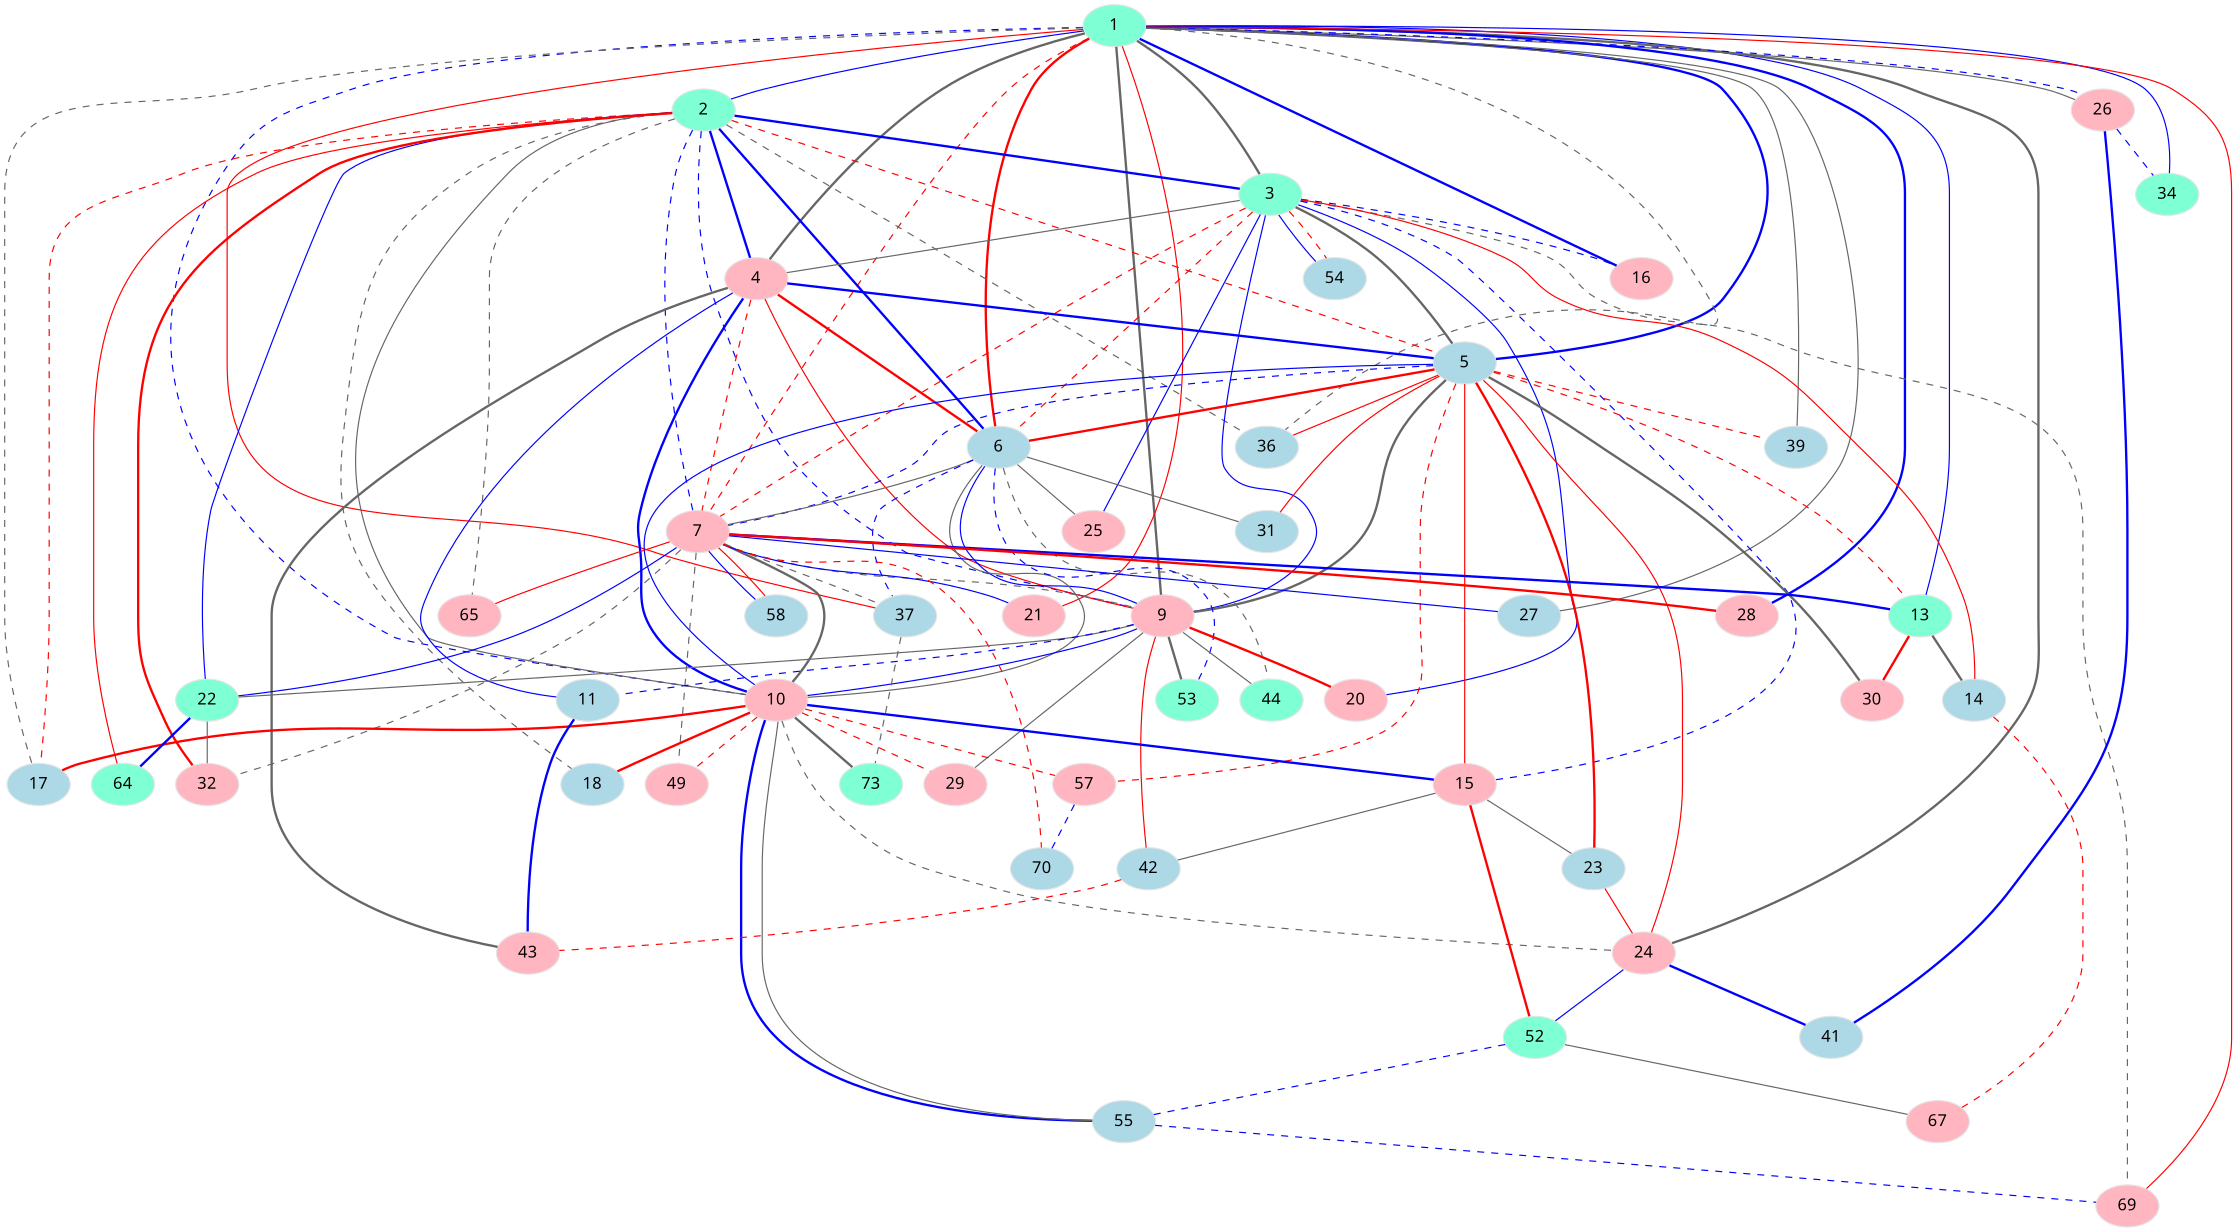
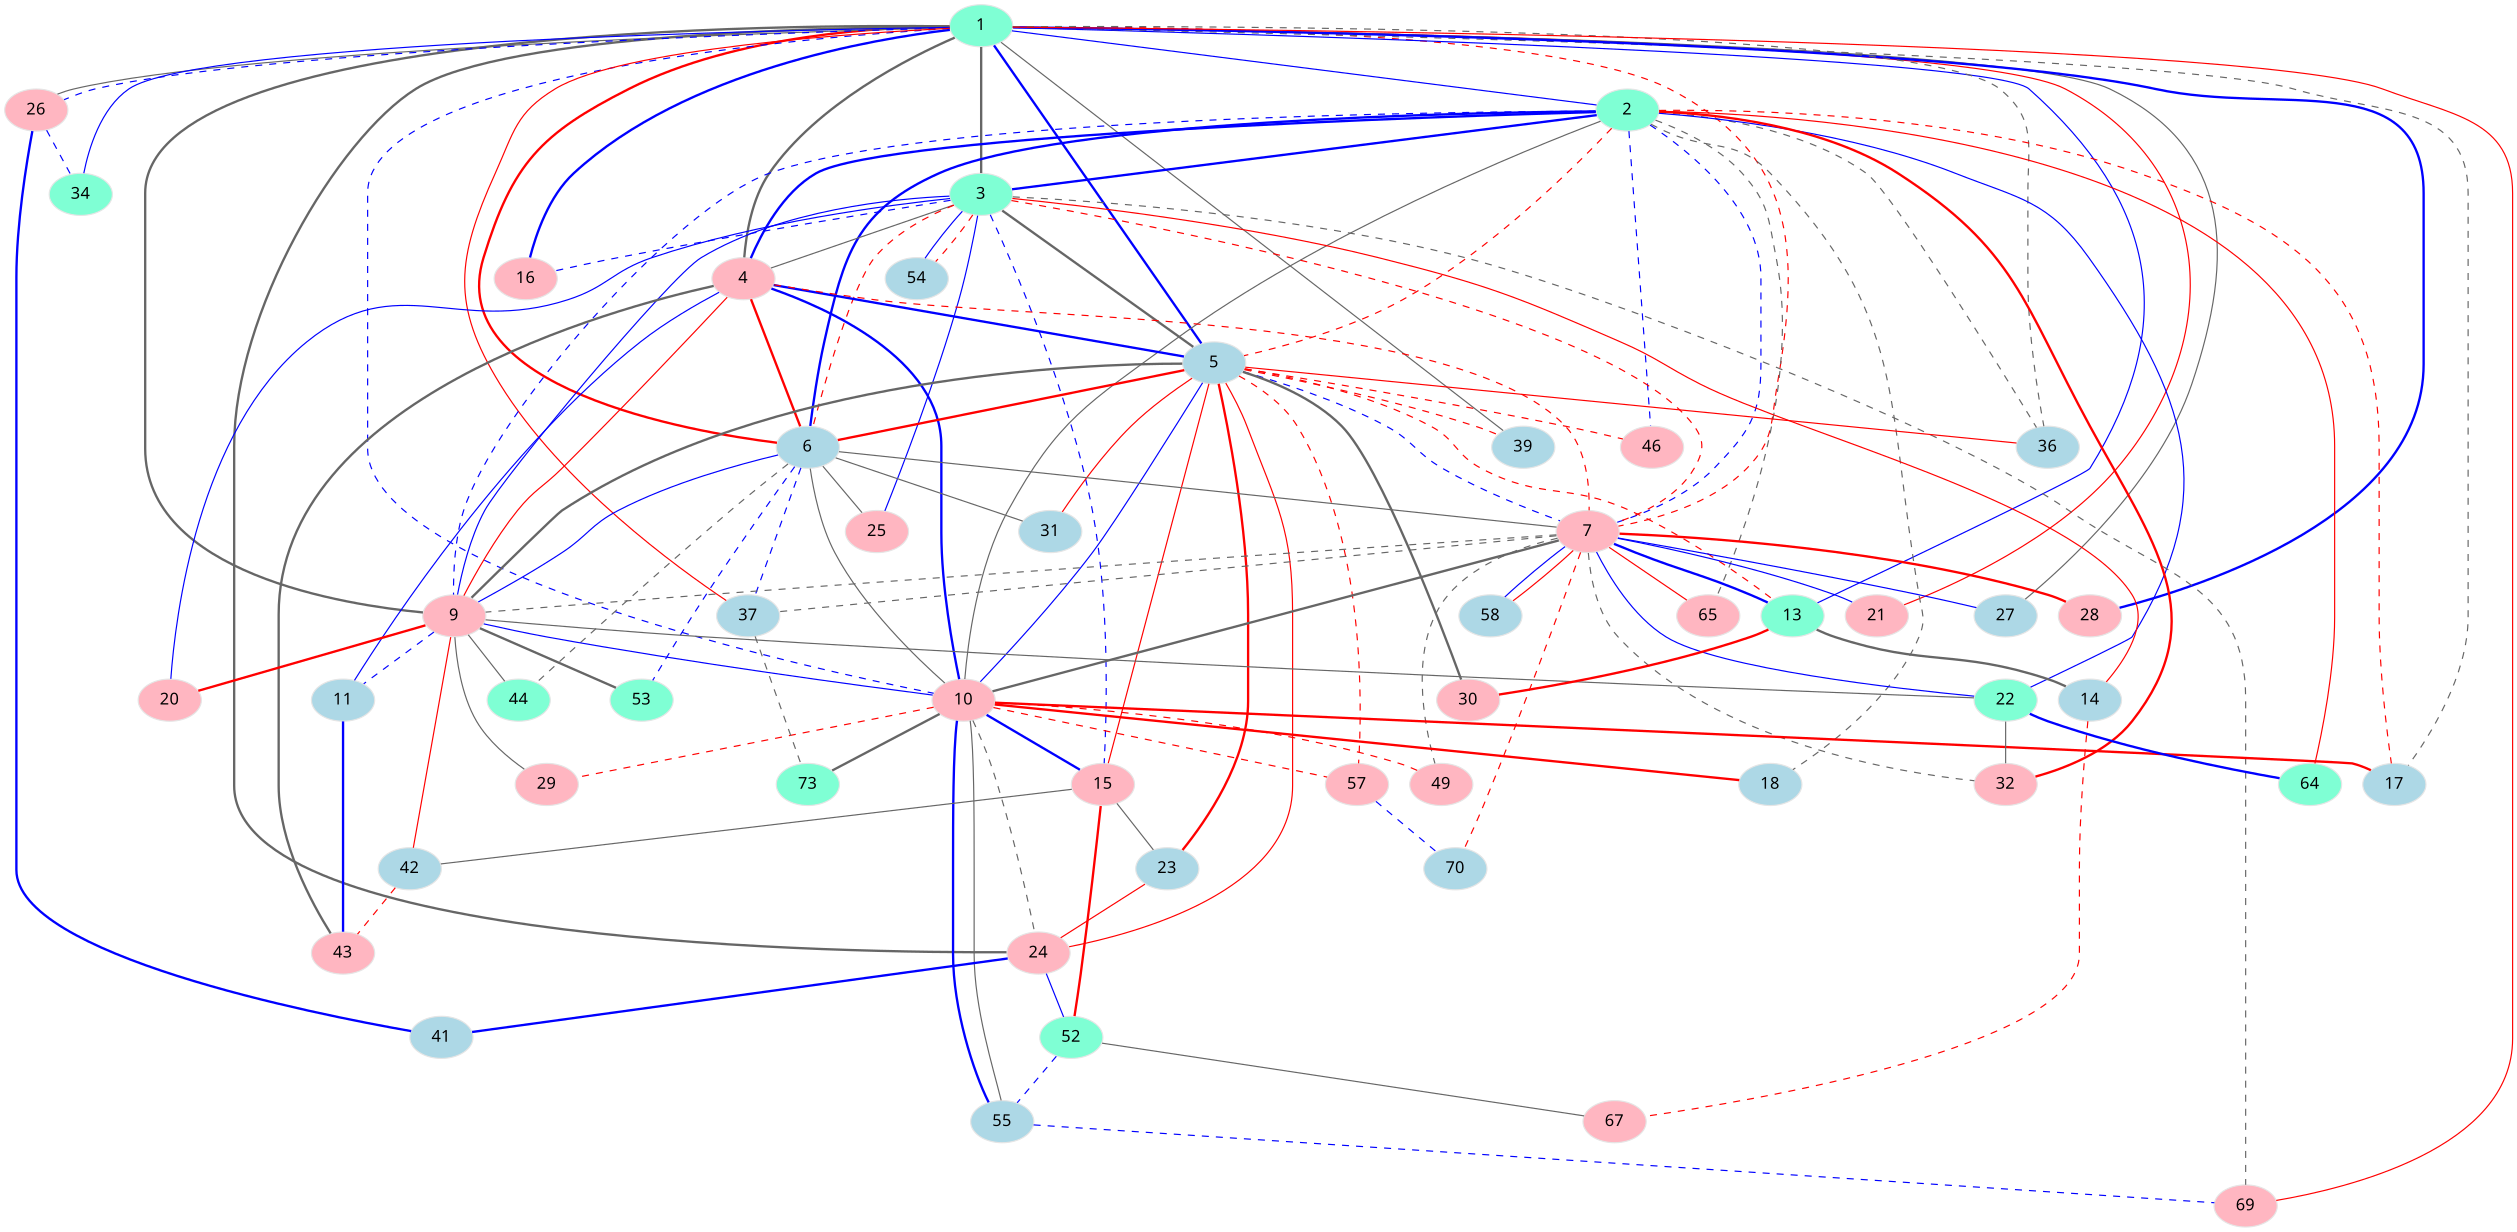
none -> (1652, 447)
